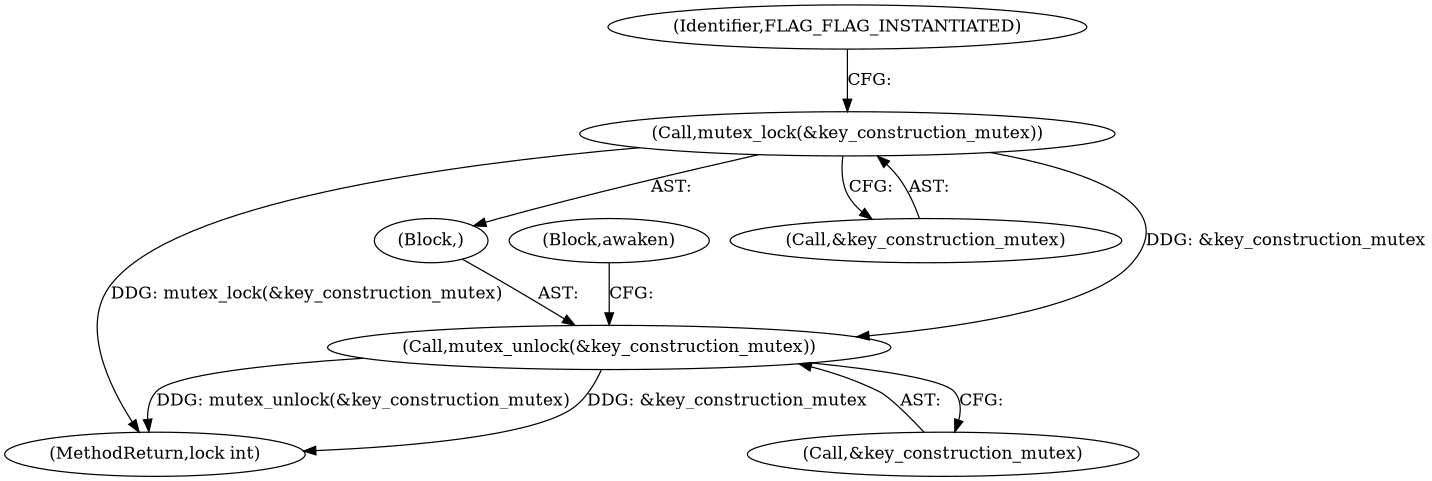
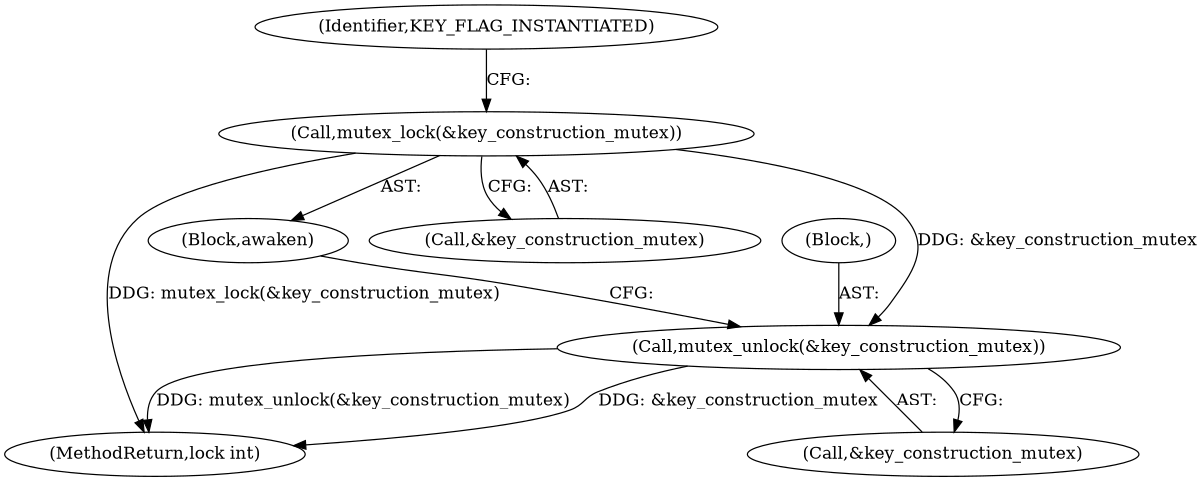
(847, 27) -> (486, 27)
(622, 187) -> (371, 186)
